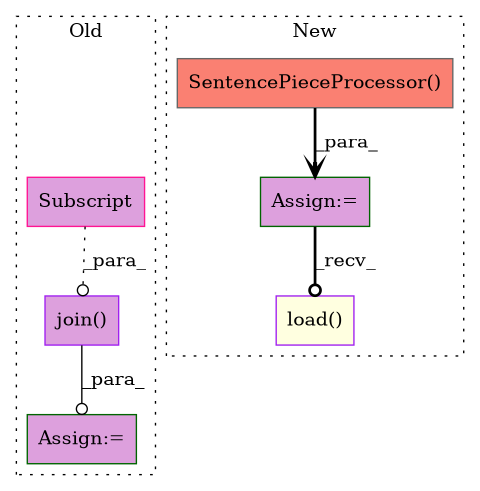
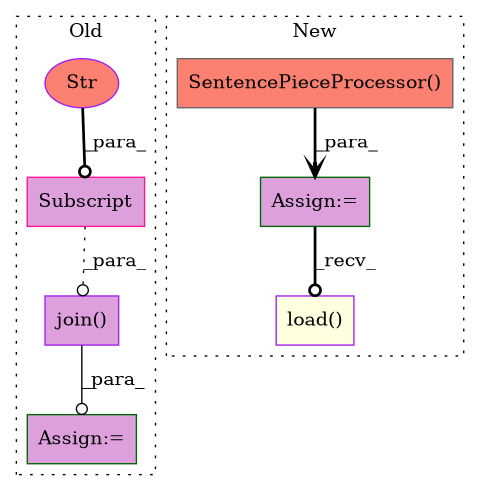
none -> (82, 83)
